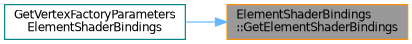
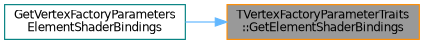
(317, 22) -> (323, 22)
